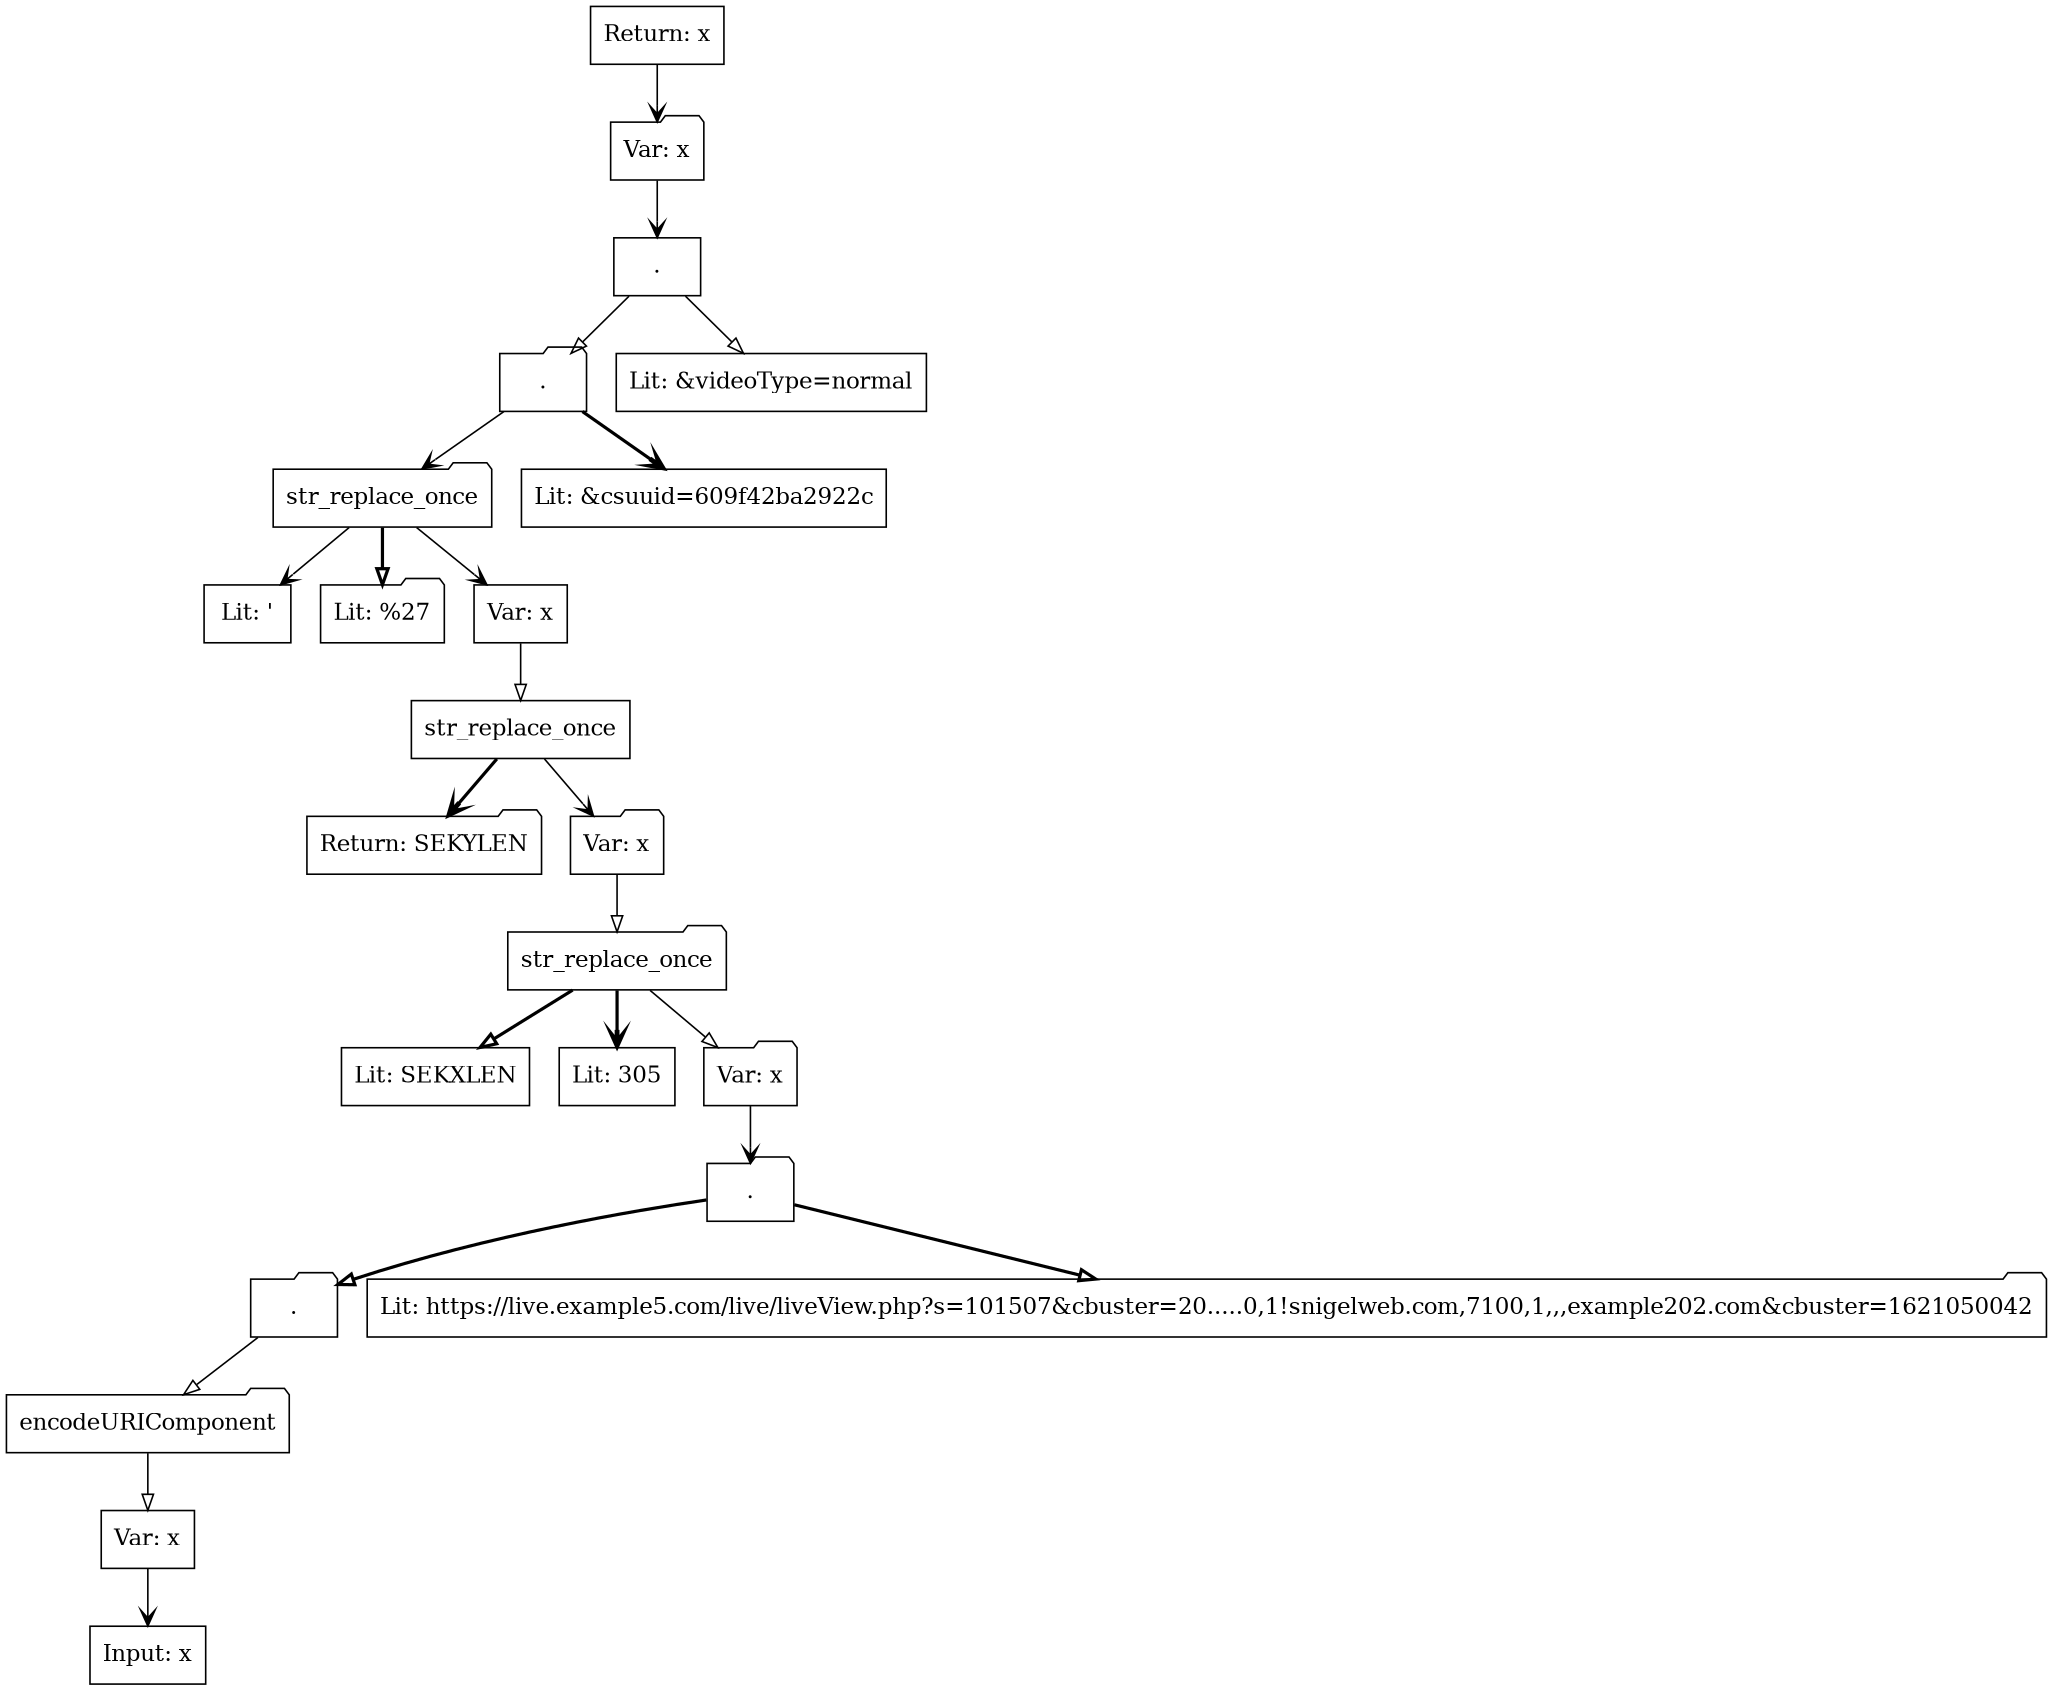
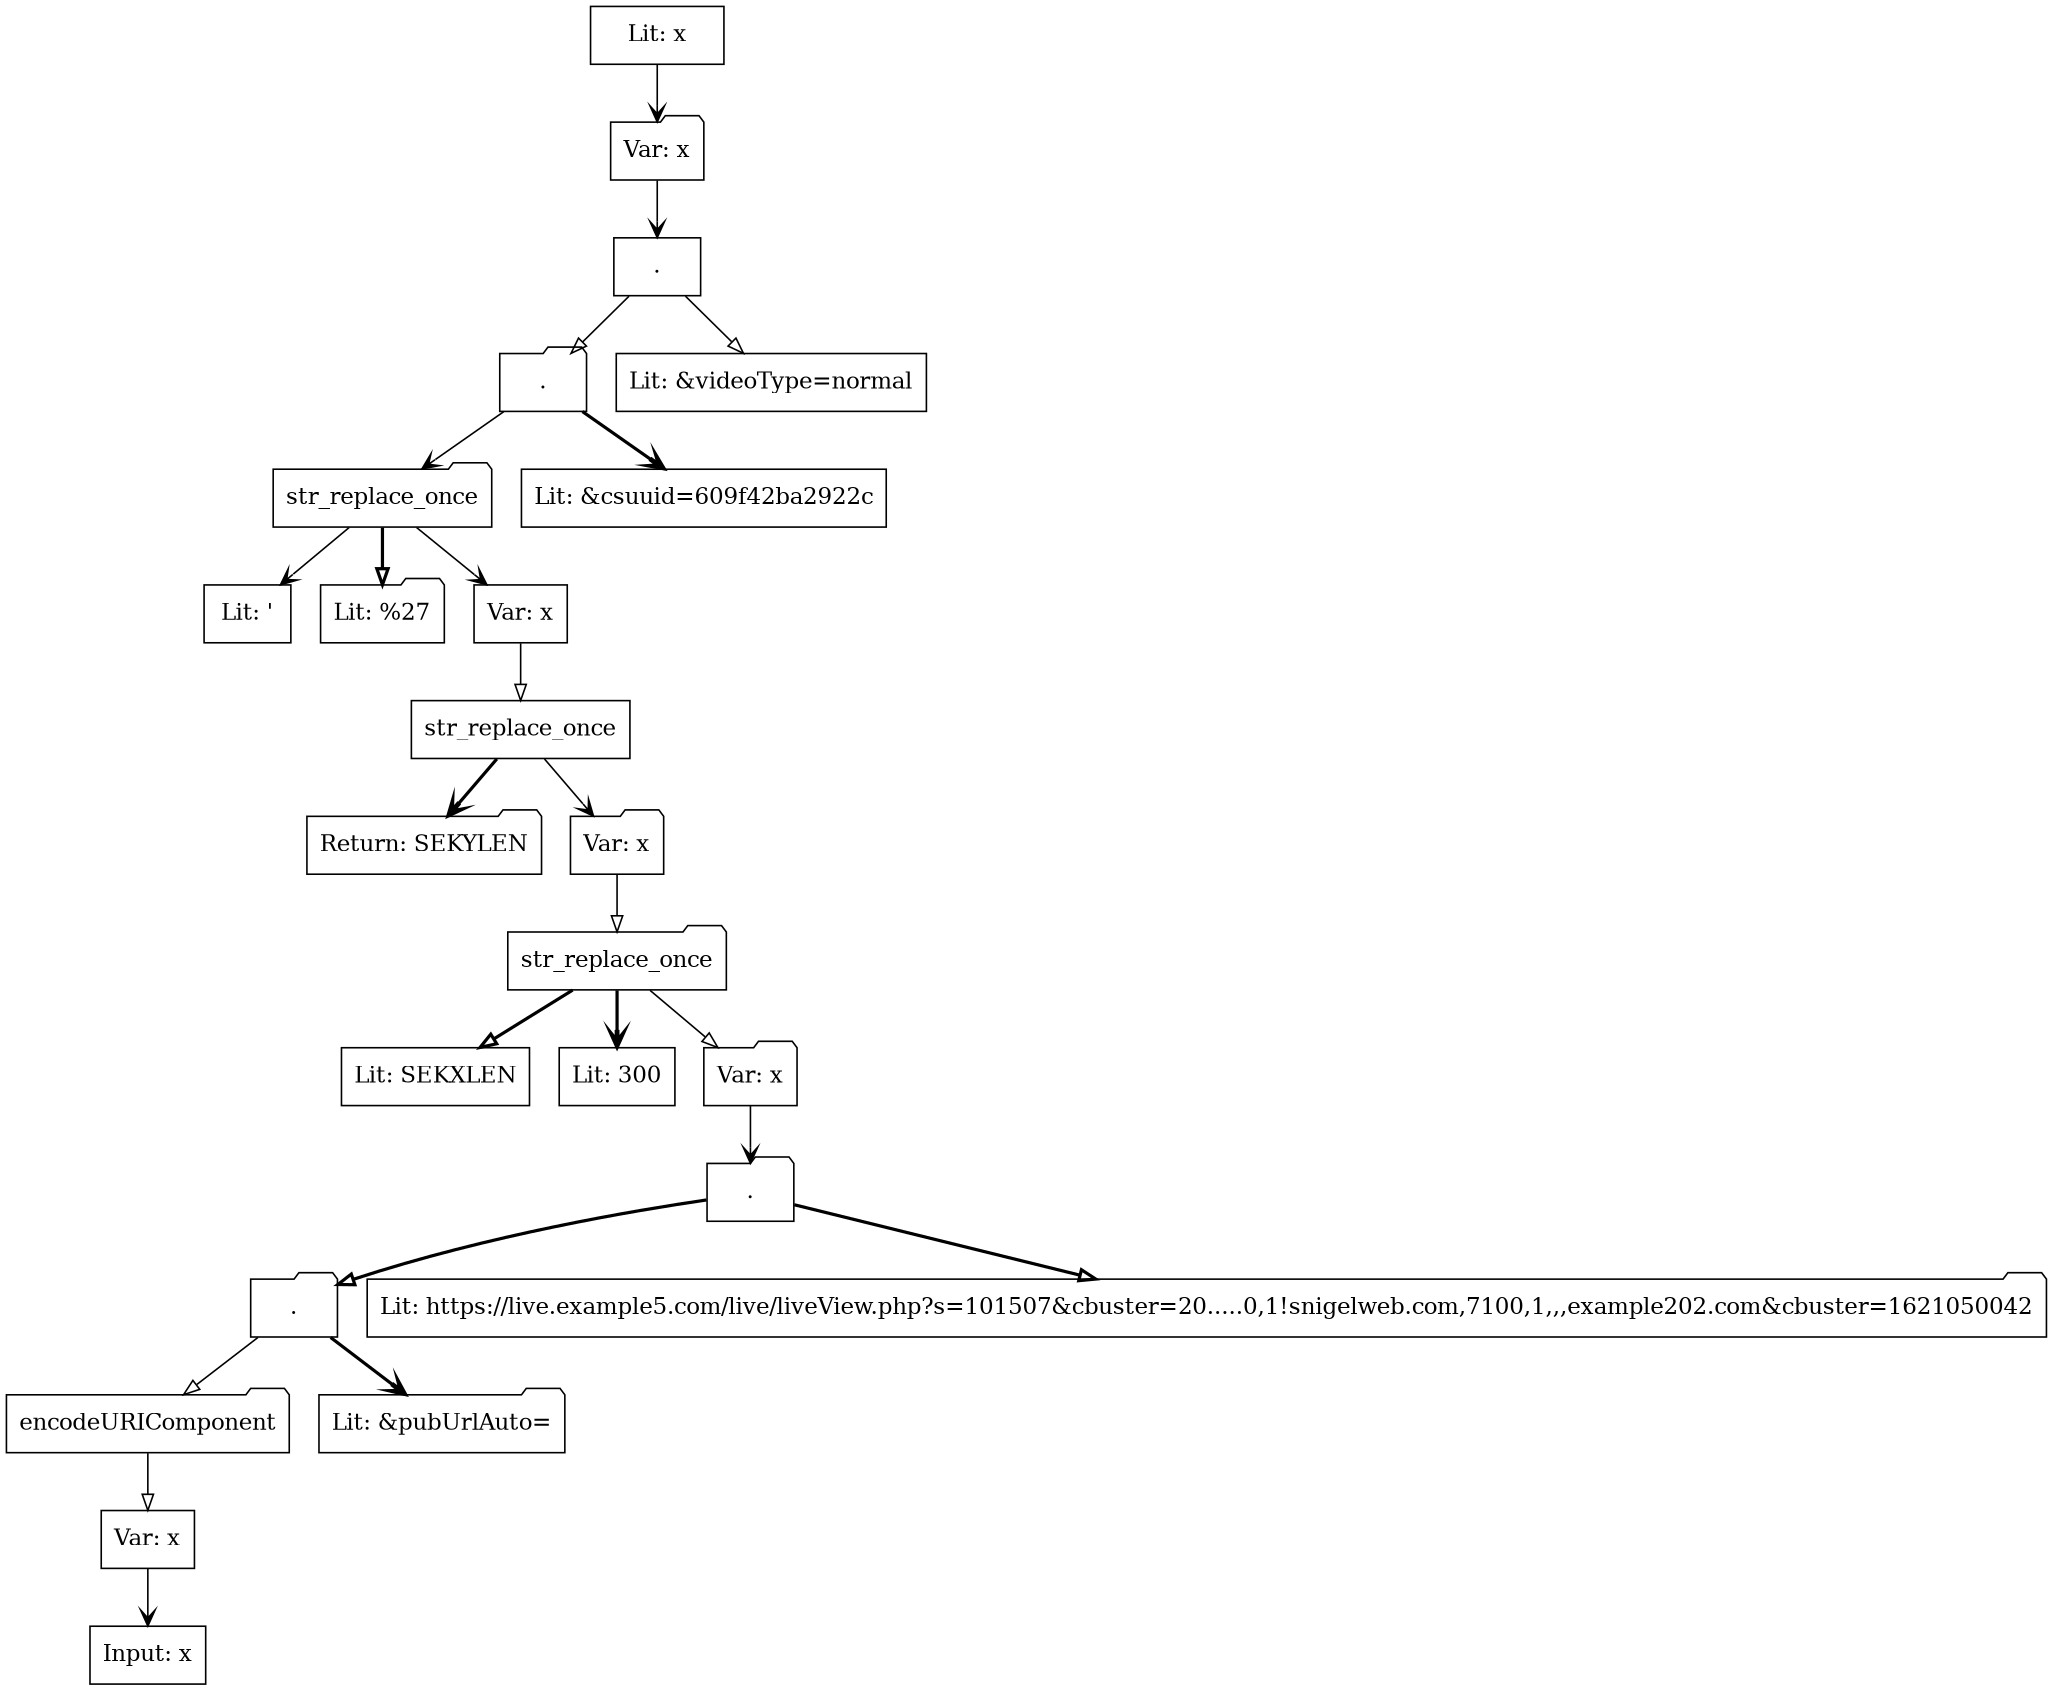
(657, 35) -> (657, 35)
(617, 1077) -> (617, 1077)
none -> (442, 1424)
